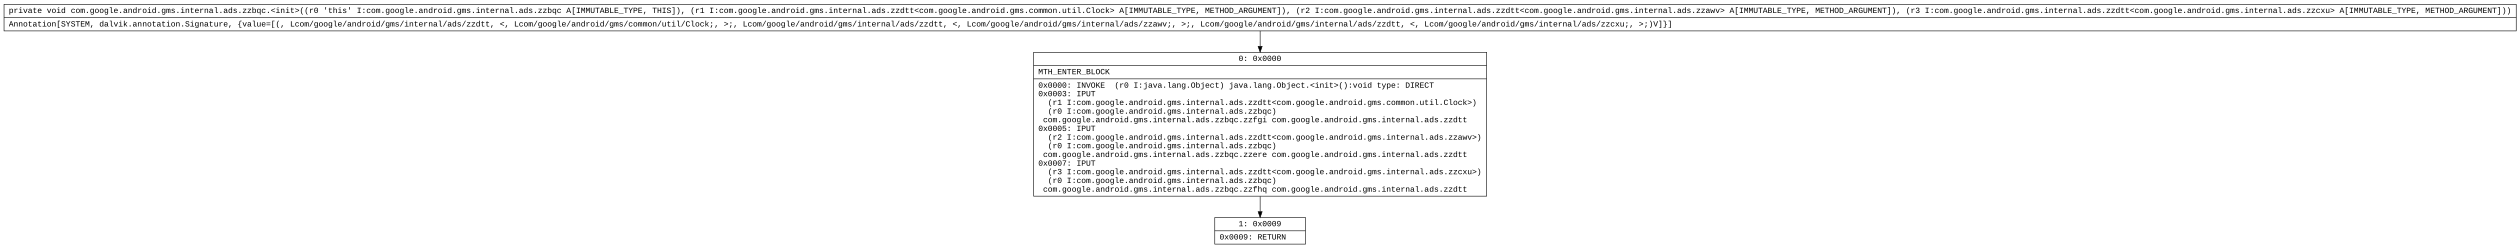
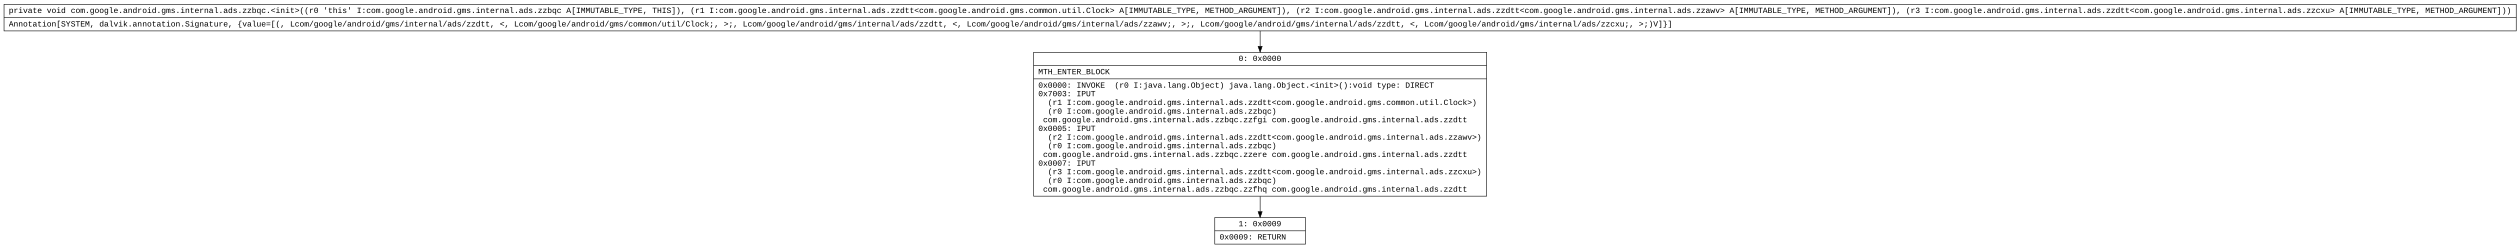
(1072, 94) -> (1072, 94)
